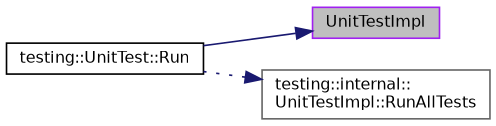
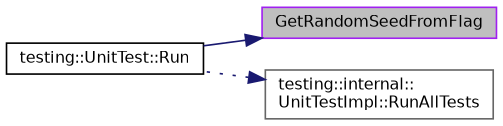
(376, 23) -> (379, 23)
